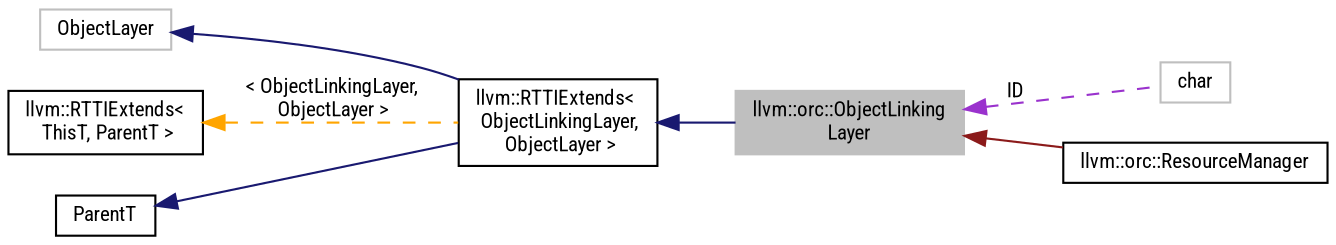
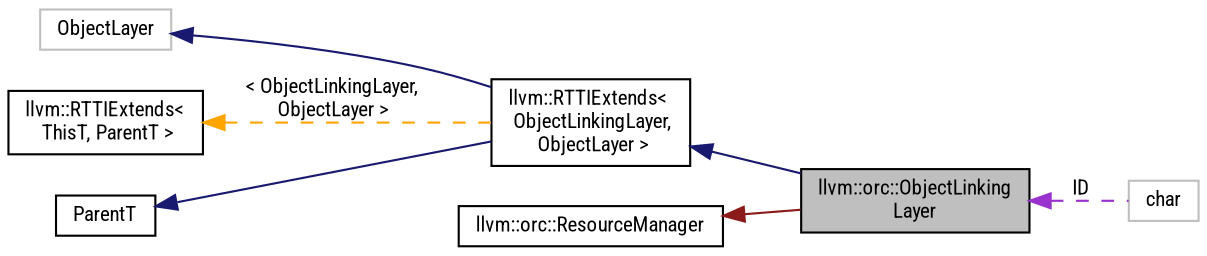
(850, 123) -> (915, 201)
(1024, 143) -> (772, 212)
